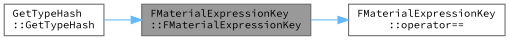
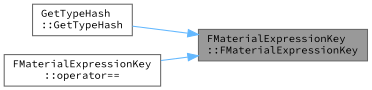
(324, 20) -> (174, 59)
